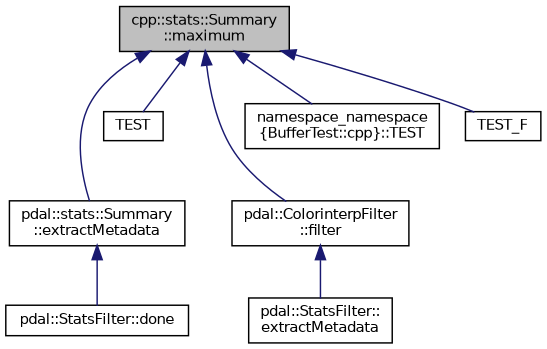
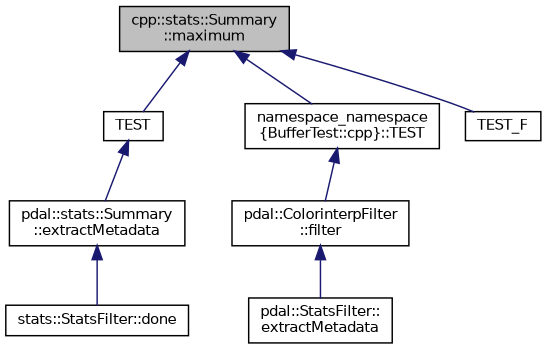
(84, 119) -> (114, 178)
(229, 144) -> (330, 182)
(97, 320) -> (97, 320)
